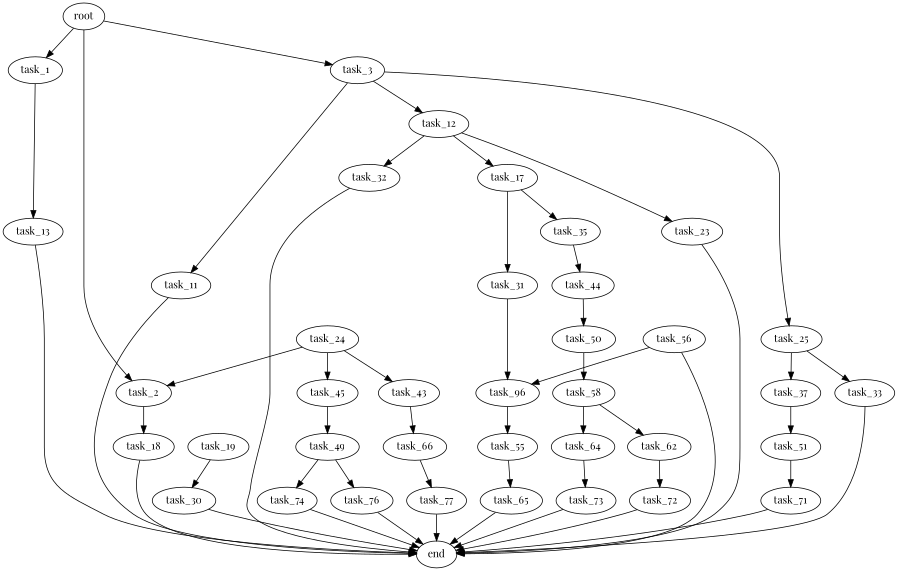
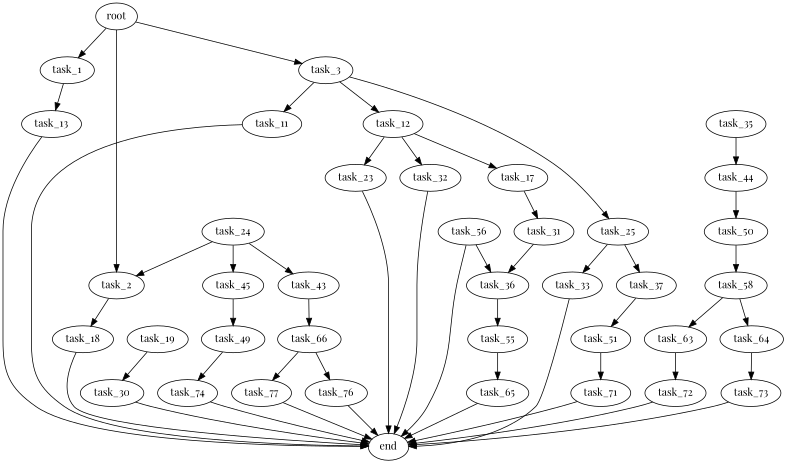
(536, 202) -> none
(508, 393) -> (498, 285)
(659, 447) -> (675, 339)
(343, 471) -> (321, 363)
